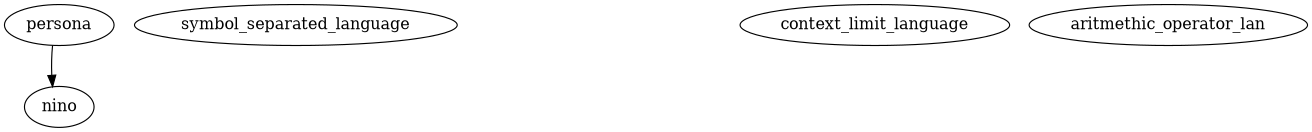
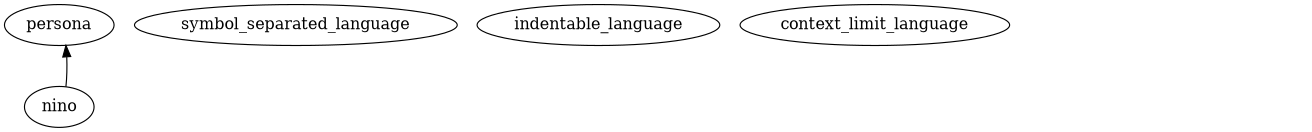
none -> (598, 25)
(1168, 25) -> none
(52, 60) -> (67, 72)
